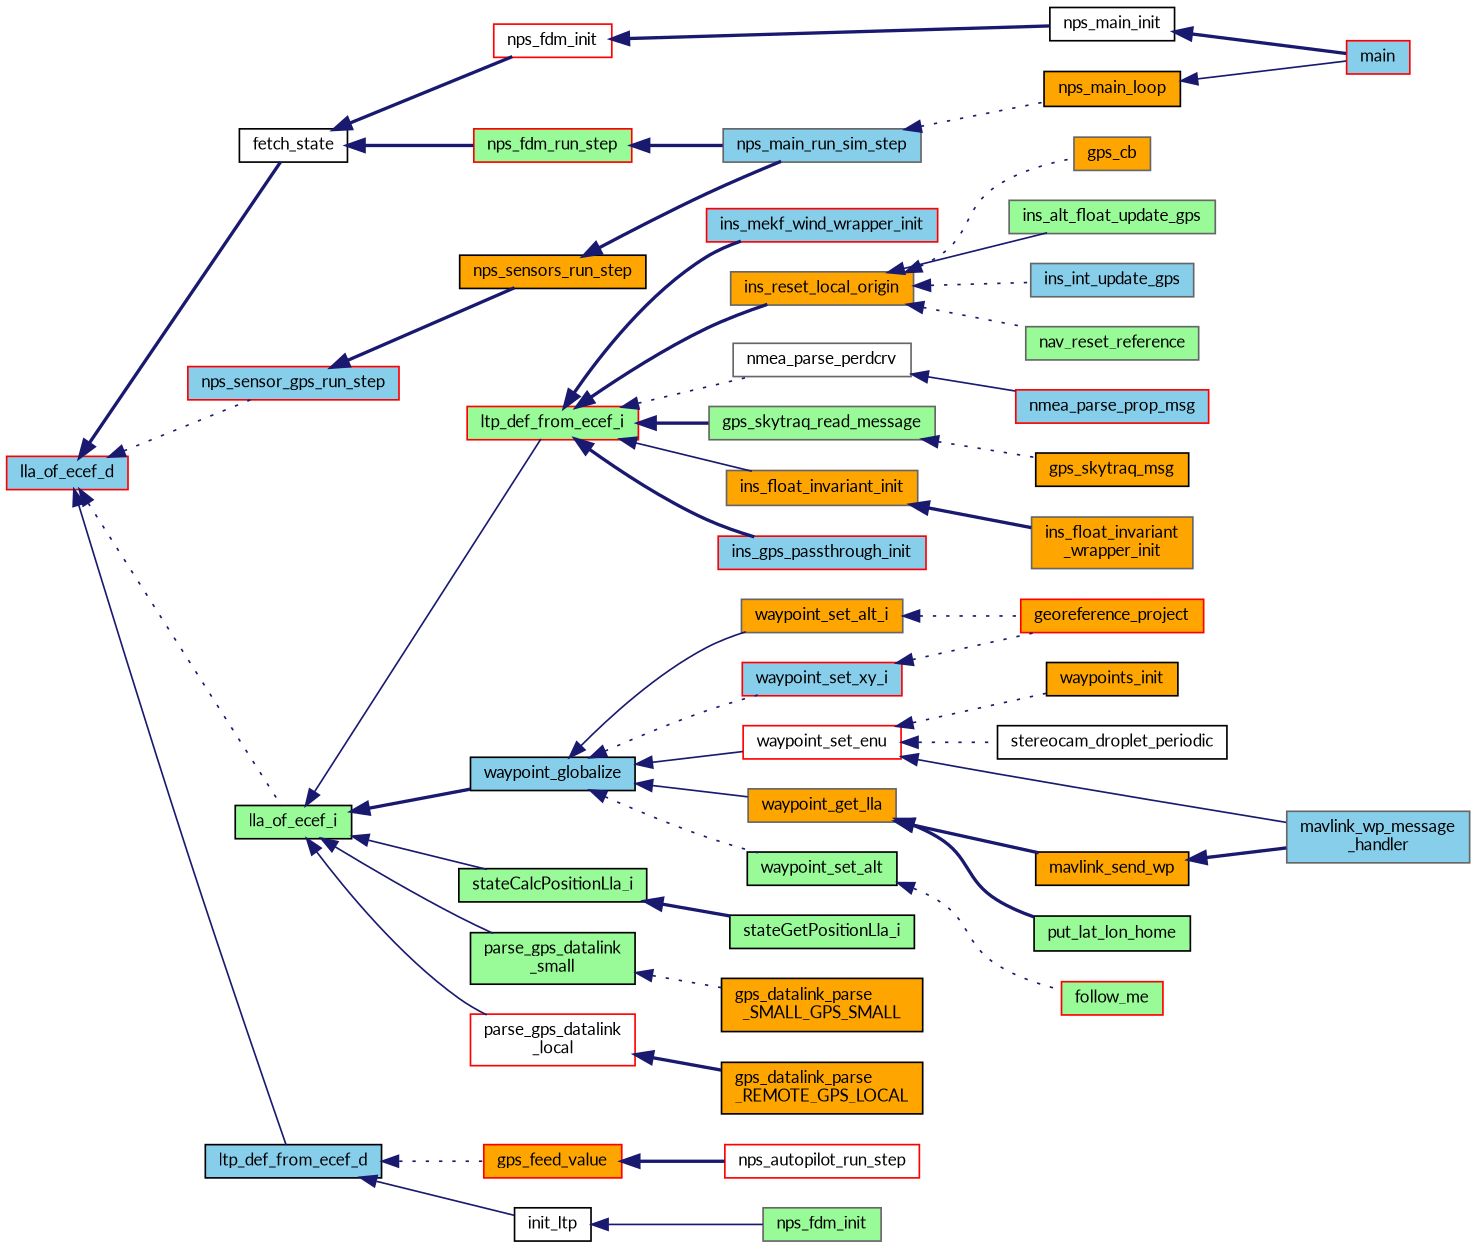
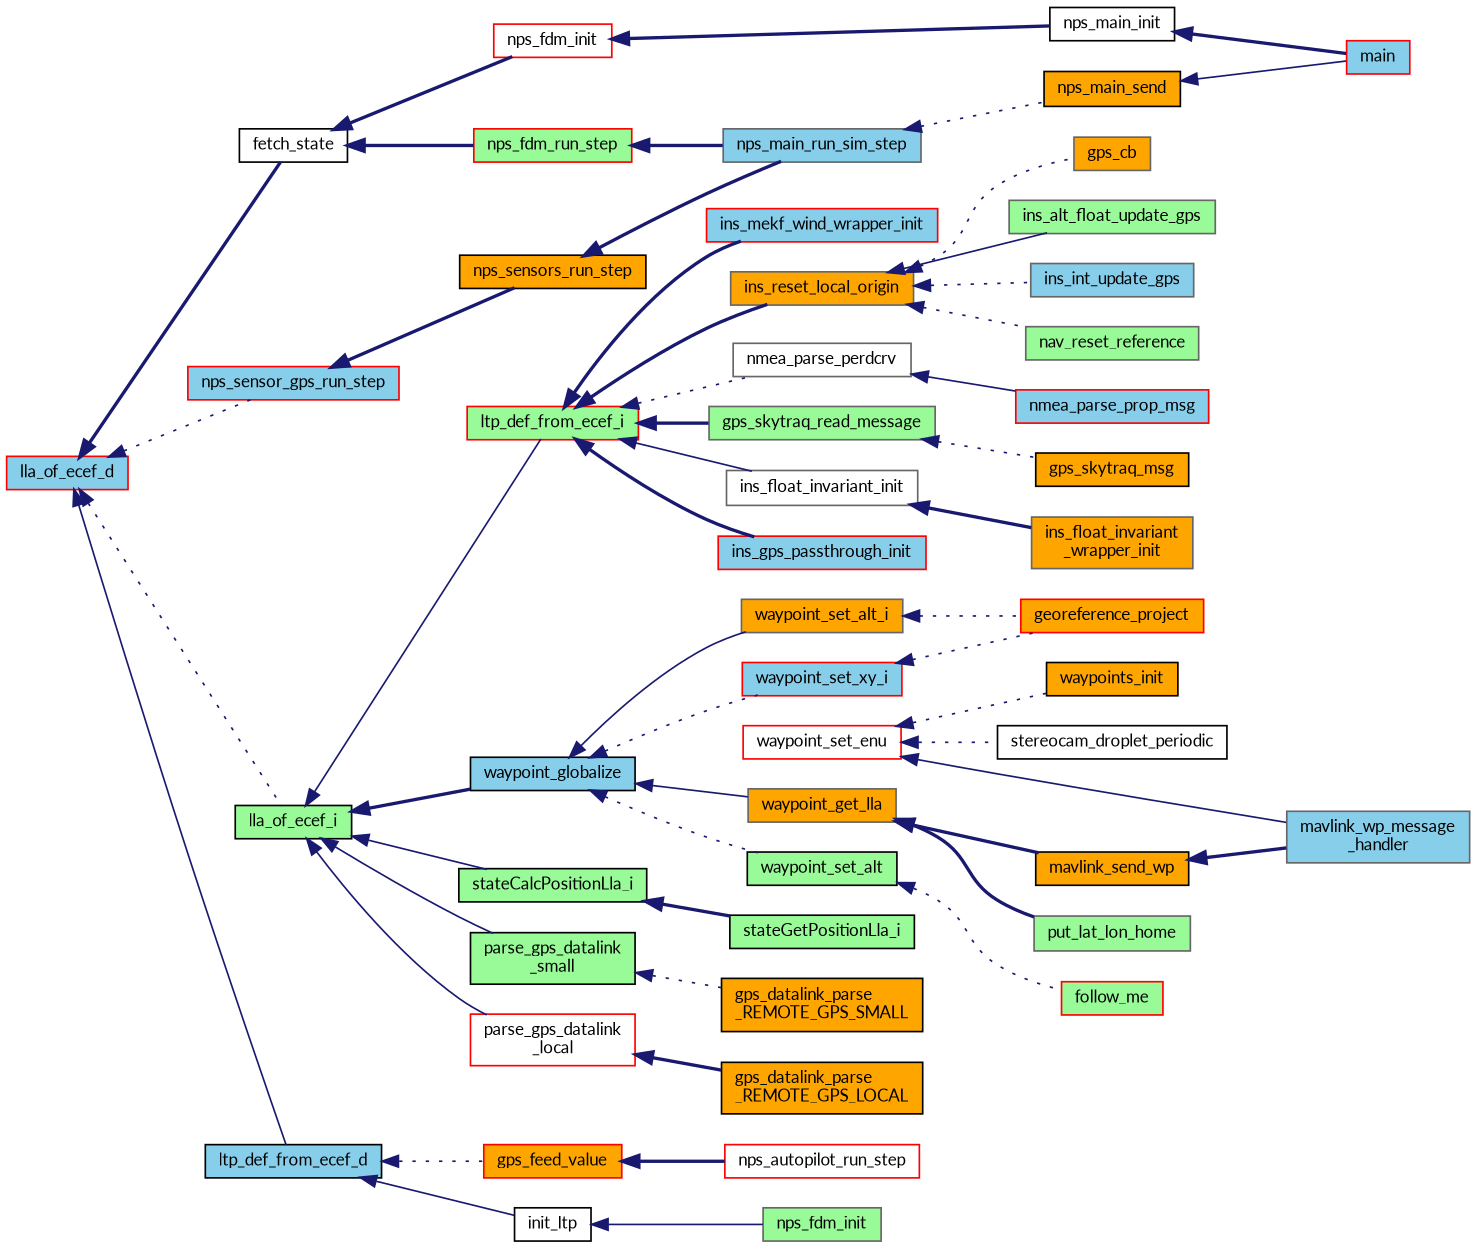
(1112, 89) -> (1112, 89)
(822, 488) -> (822, 488)
(698, 757) -> none
(1112, 933) -> (1112, 933)
(822, 1005) -> (822, 1005)
